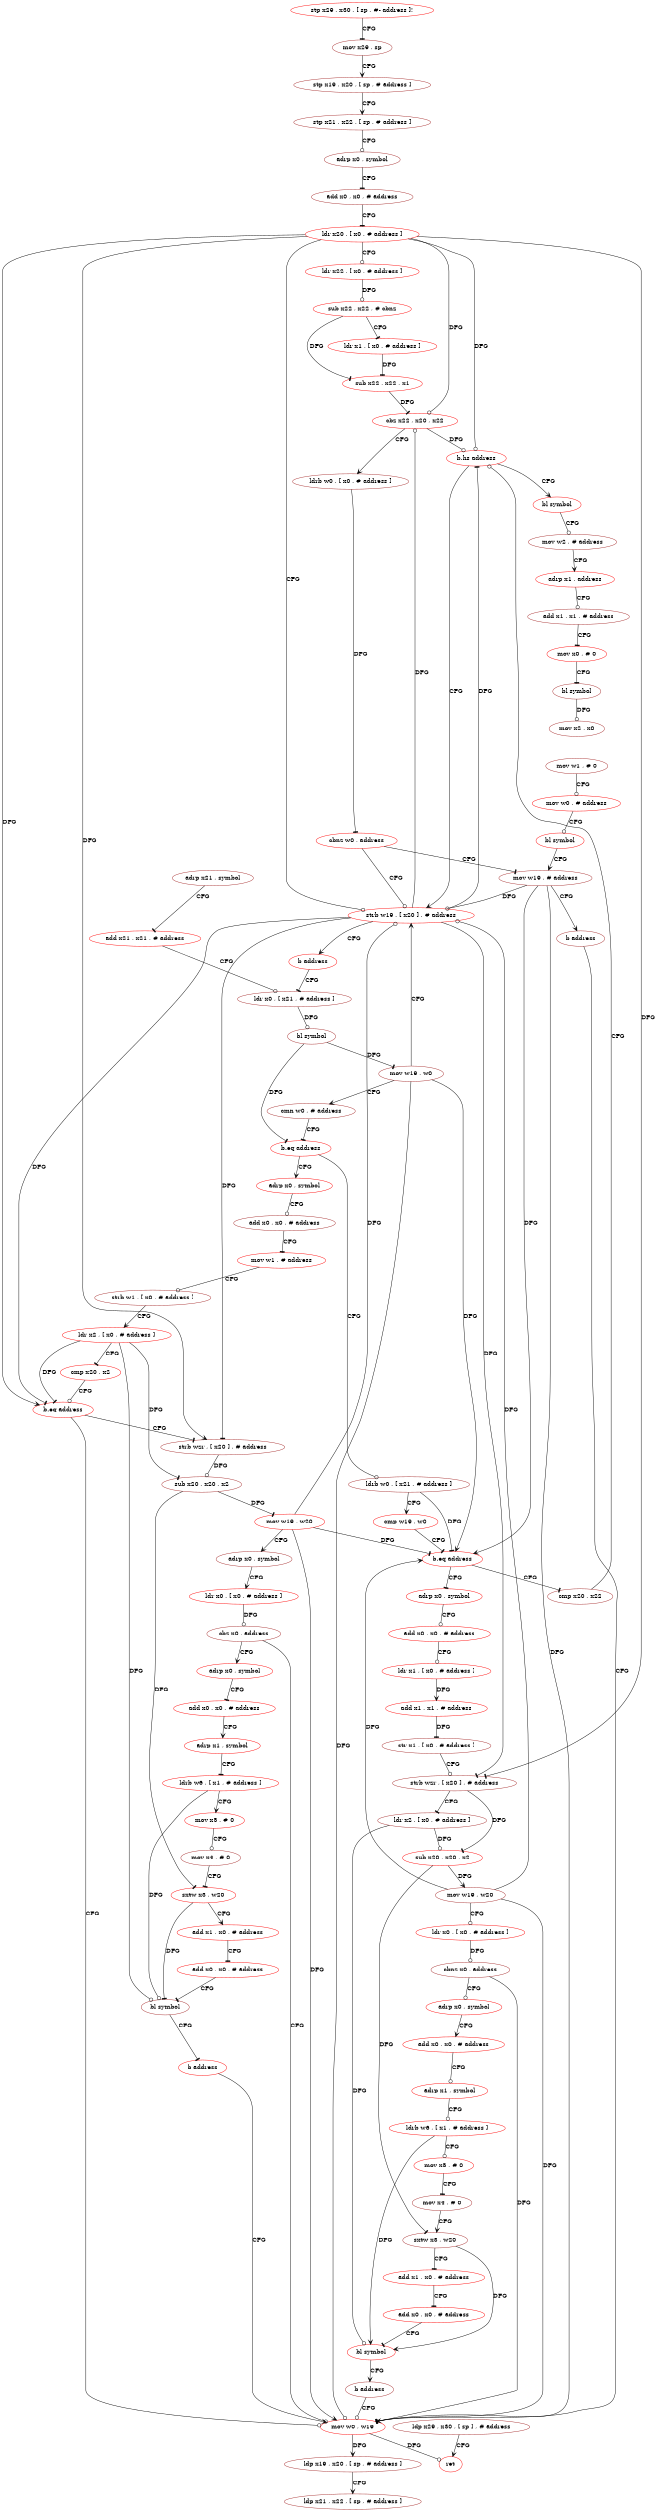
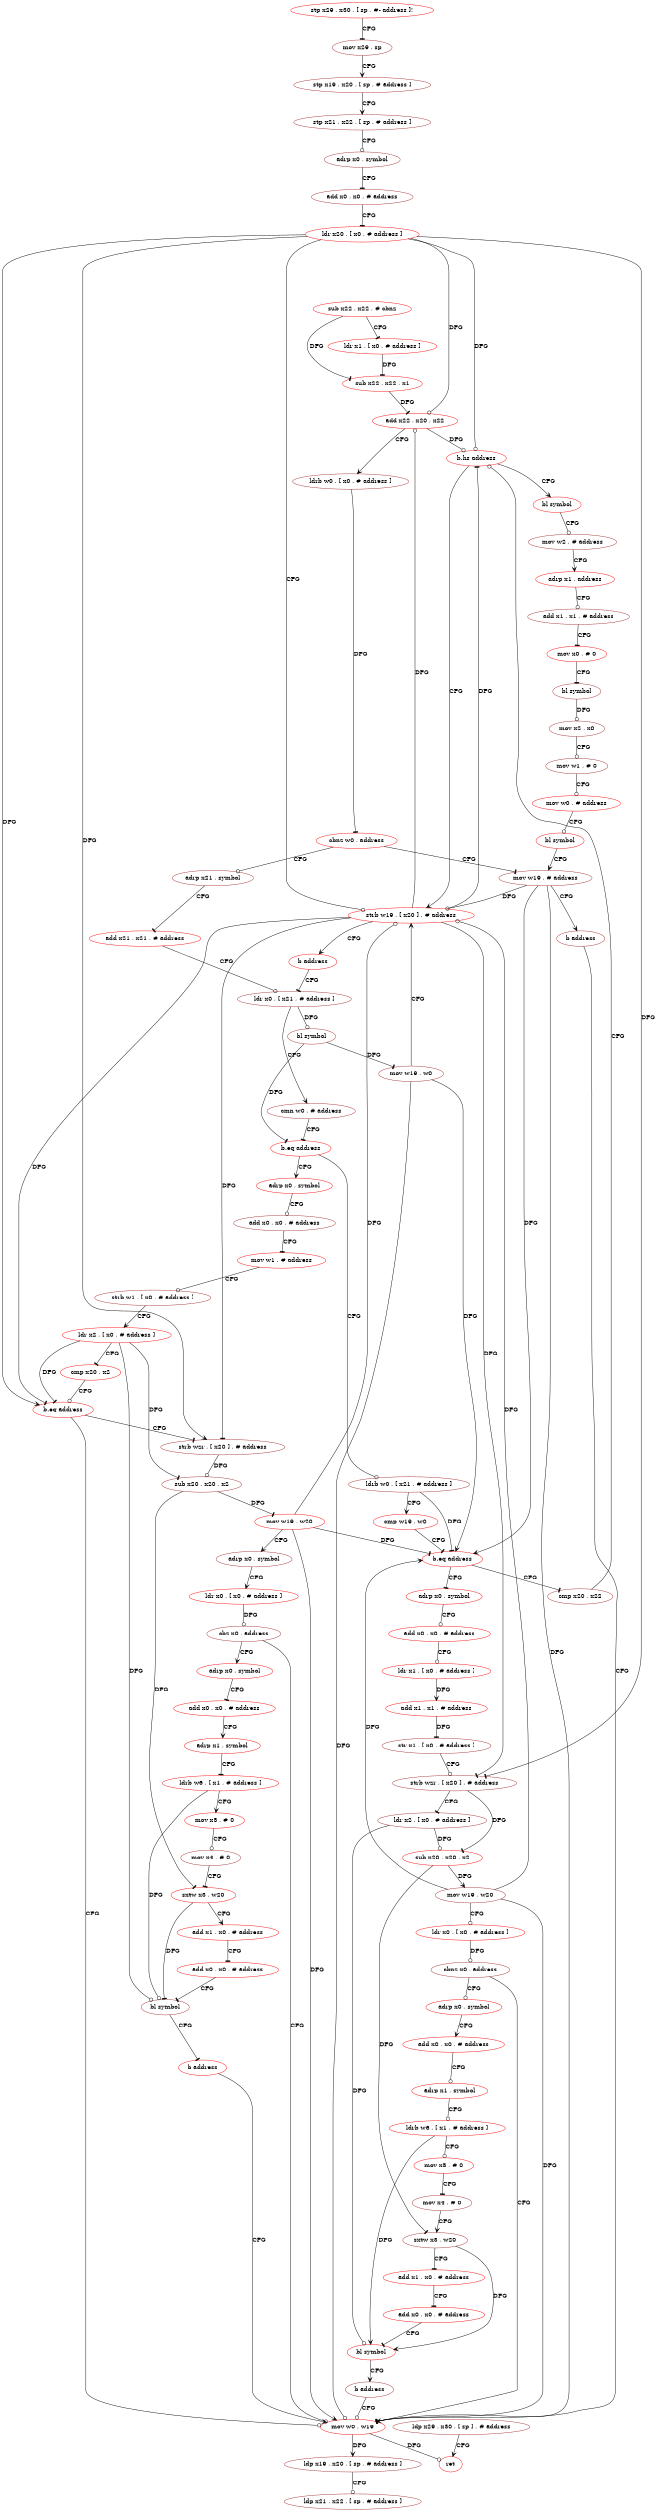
(362, 272) -> none
(415, 421) -> (415, 421)
none -> (577, 746)
(383, 877) -> (291, 858)
(364, 1091) -> (286, 1054)
(524, 2203) -> (524, 2203)
(353, 2481) -> (353, 2481)
